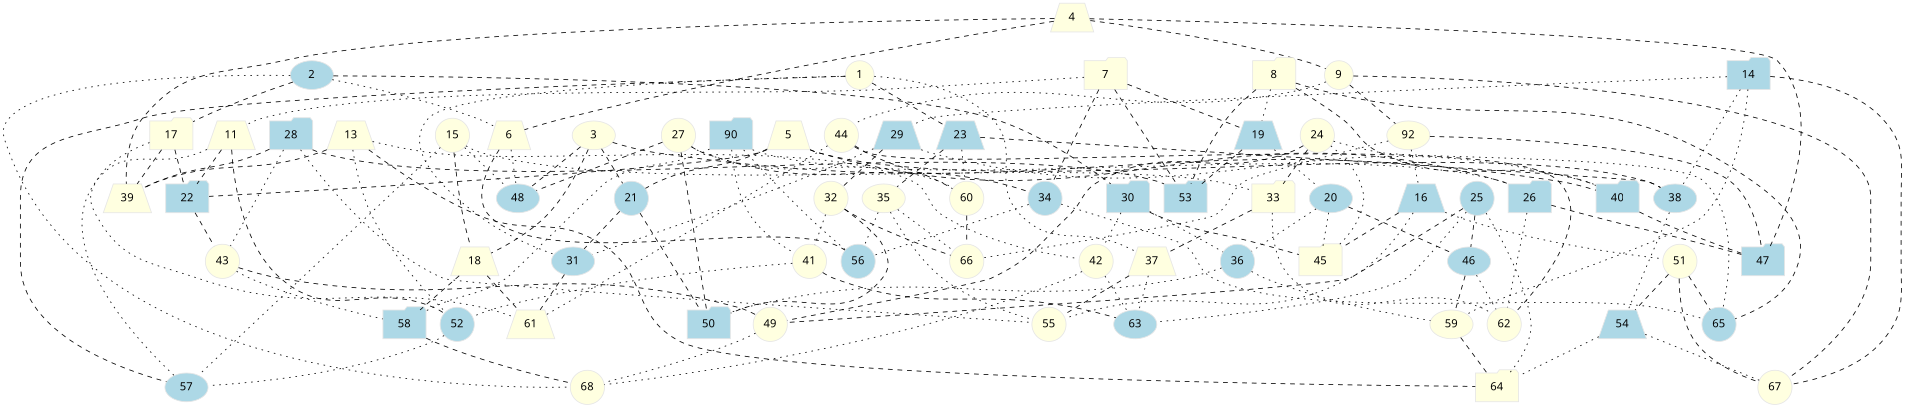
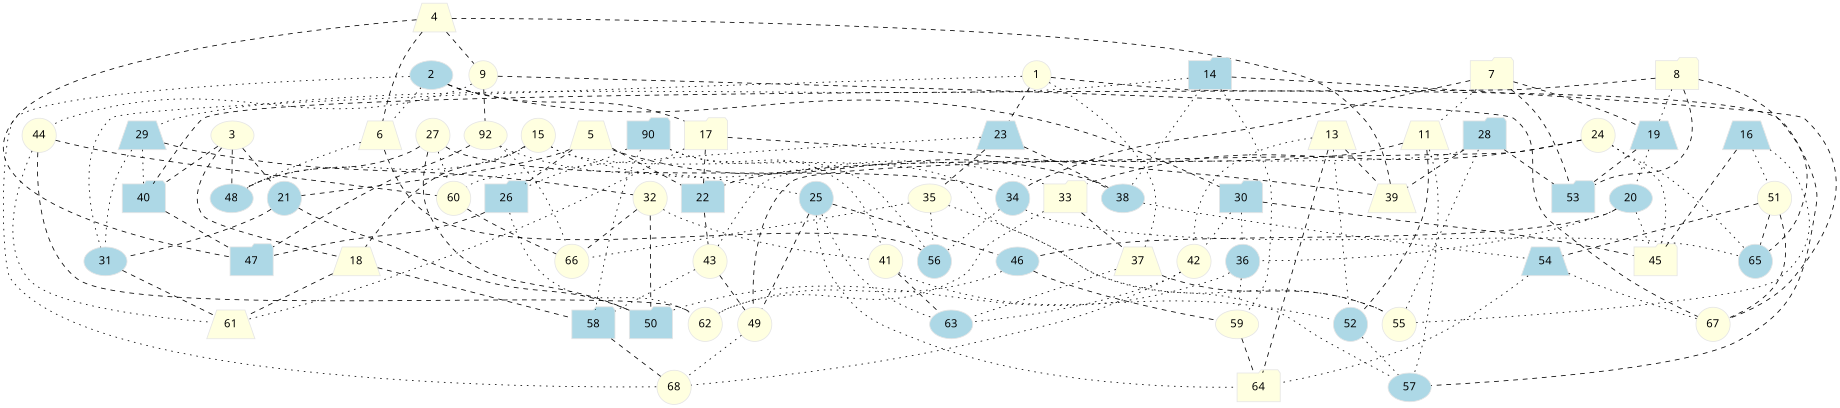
(1416, 174) -> (649, 174)
